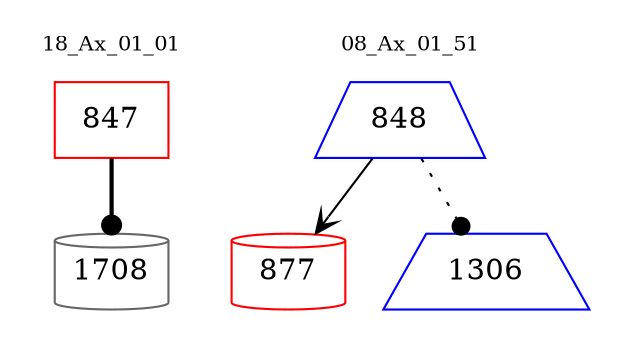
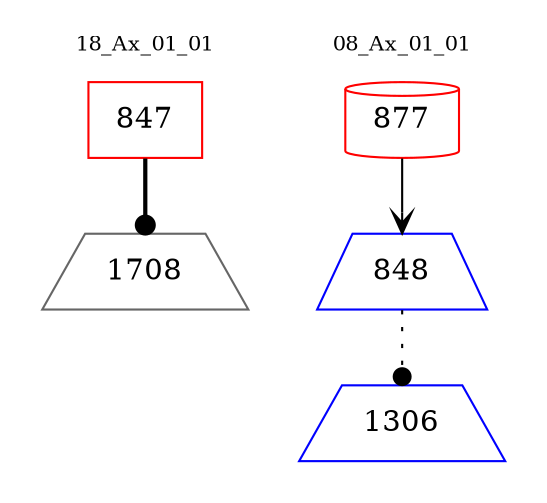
(411, 45) -> (402, 45)
(351, 188) -> (402, 185)
(112, 272) -> (145, 272)
